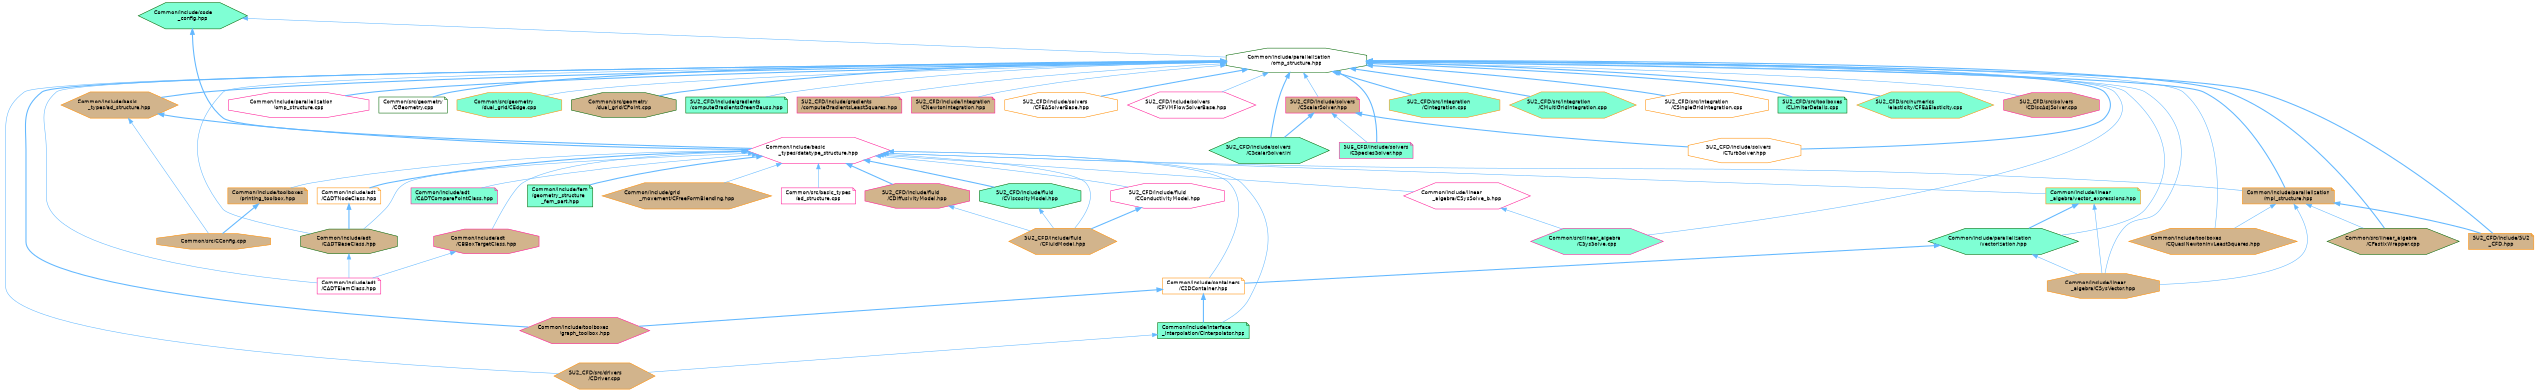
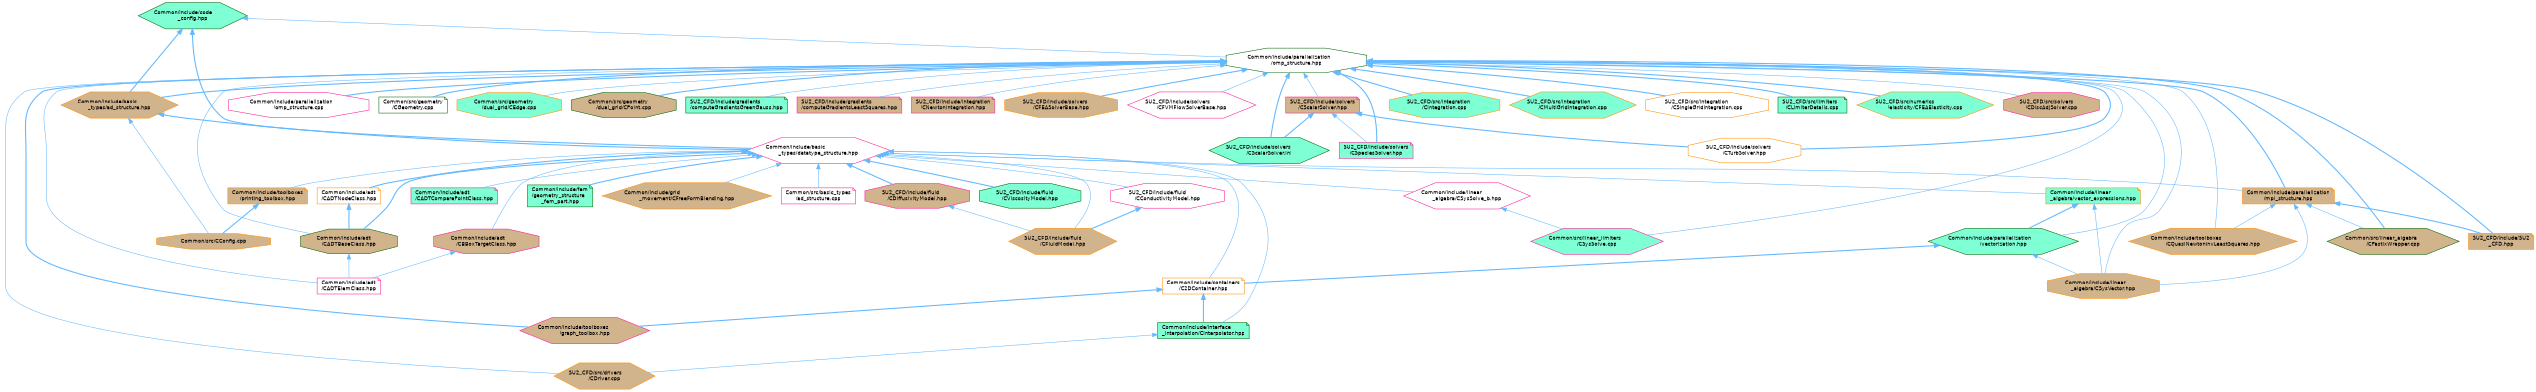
none -> (154, 62)
(1061, 105) -> (1061, 105)
(1812, 105) -> (1812, 105)
(1376, 150) -> (1376, 150)
(545, 164) -> (545, 164)
(1048, 220) -> none
(1597, 241) -> (1597, 241)
